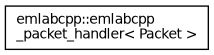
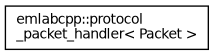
(107, 28) -> (107, 28)
